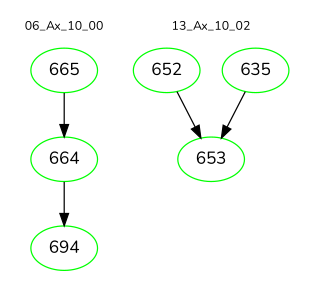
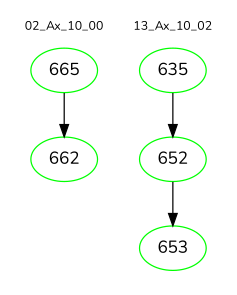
(64, 27) -> (64, 27)
(236, 109) -> (173, 109)
(64, 159) -> (64, 159)
(64, 248) -> none
